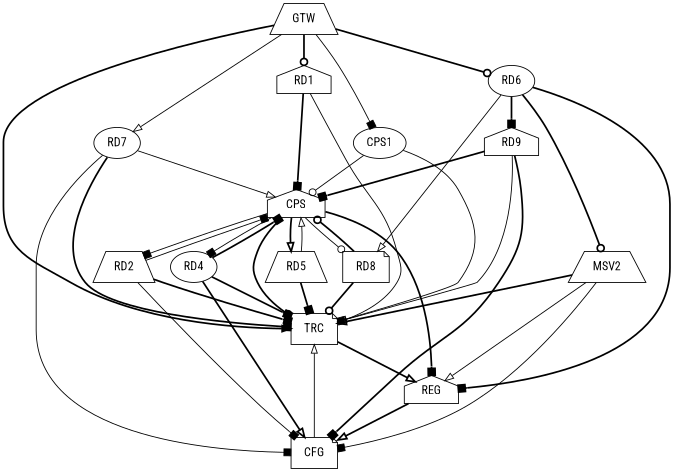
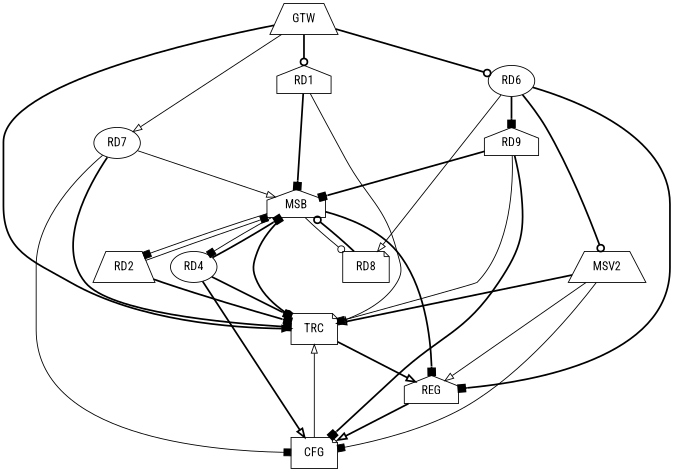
(380, 143) -> none
(296, 205) -> (296, 205)
(296, 267) -> none
(342, 295) -> none
(212, 359) -> none
